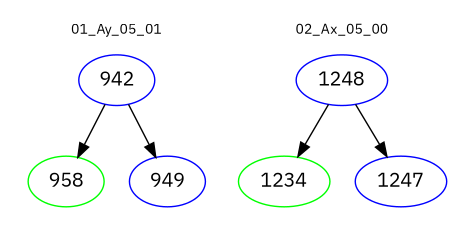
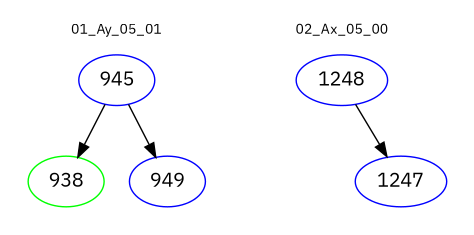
(117, 80) -> (117, 80)
(66, 181) -> (66, 181)
(284, 181) -> none
